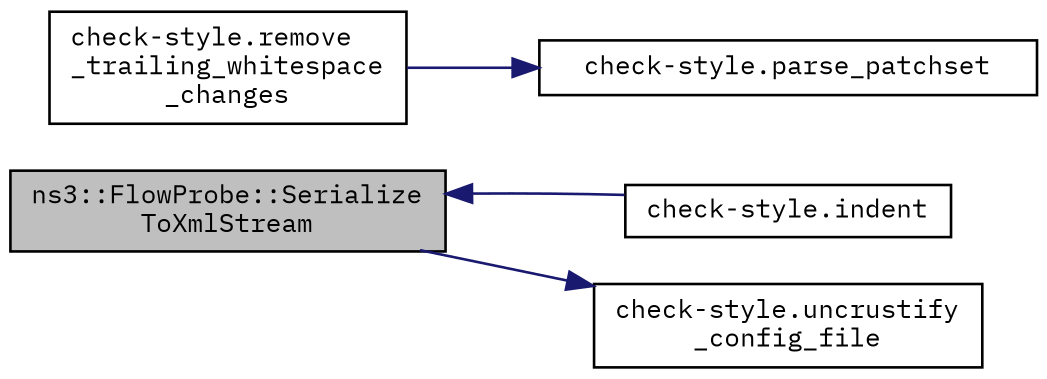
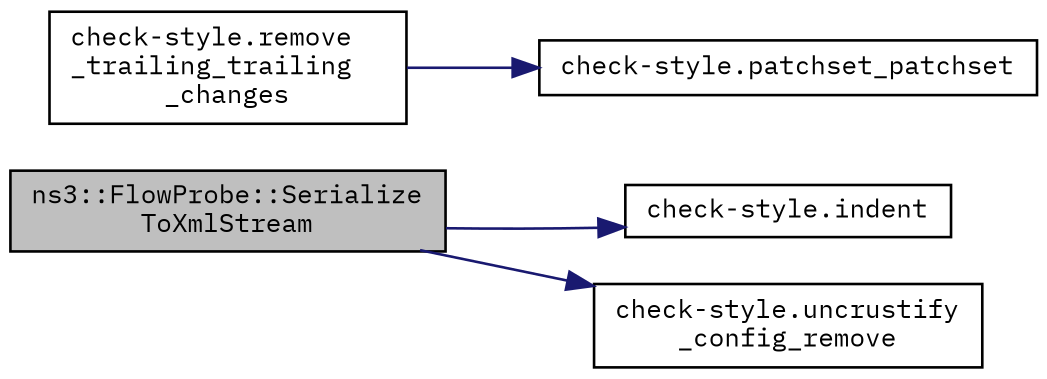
(228, 68) -> (228, 68)
(788, 68) -> (788, 68)
(549, 194) -> (522, 229)
(788, 326) -> (788, 326)
